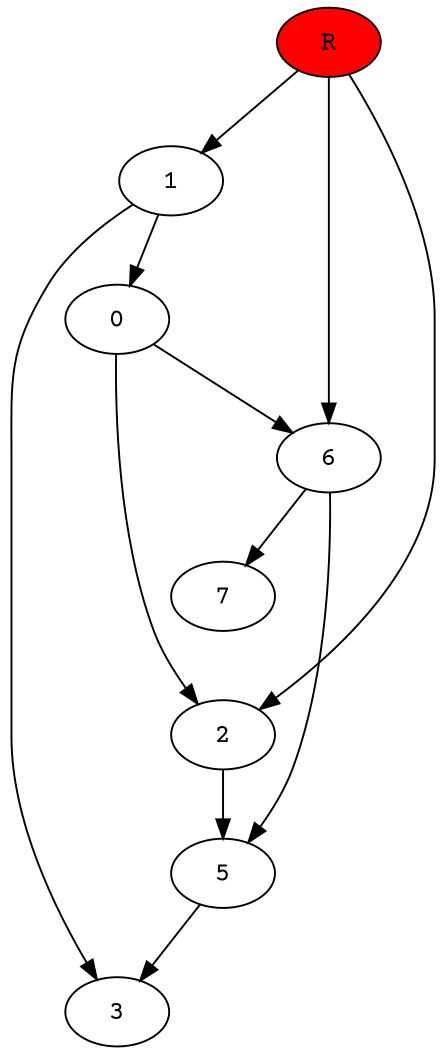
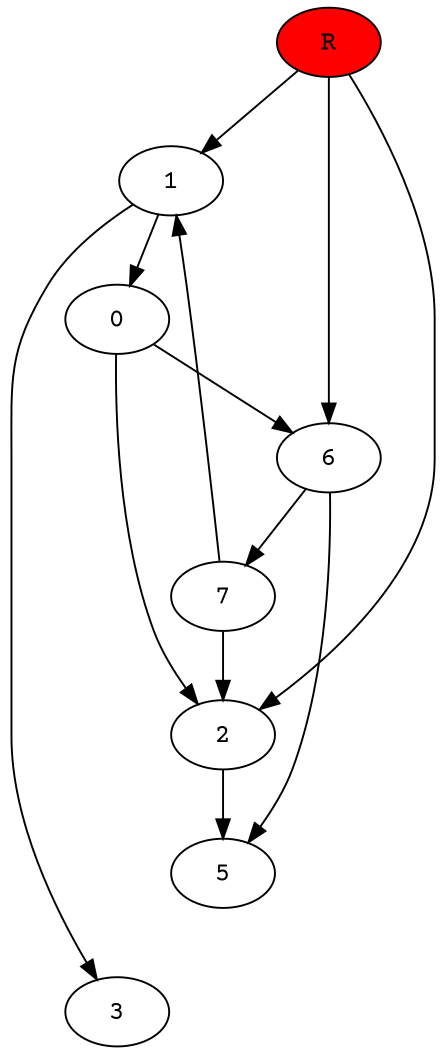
none -> (201, 398)
none -> (223, 656)
(176, 935) -> none
